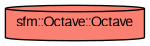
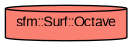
(75, 23) -> (66, 23)
